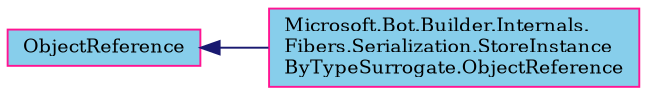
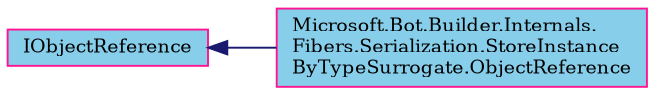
(104, 48) -> (108, 48)
